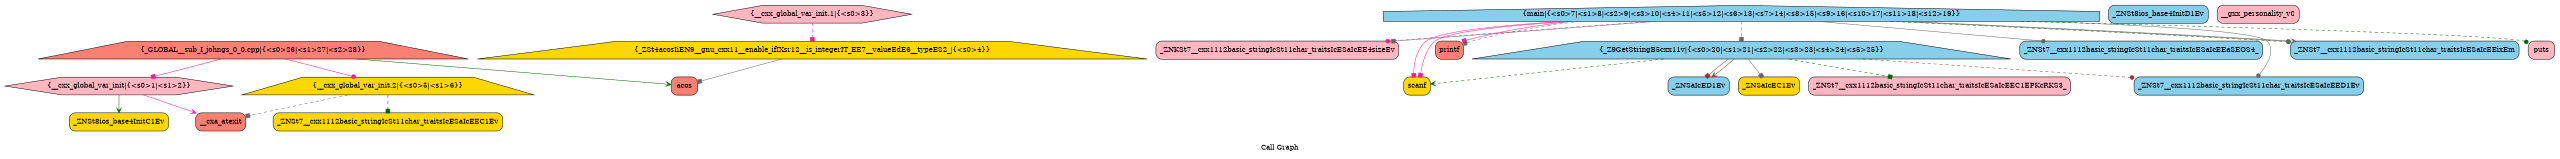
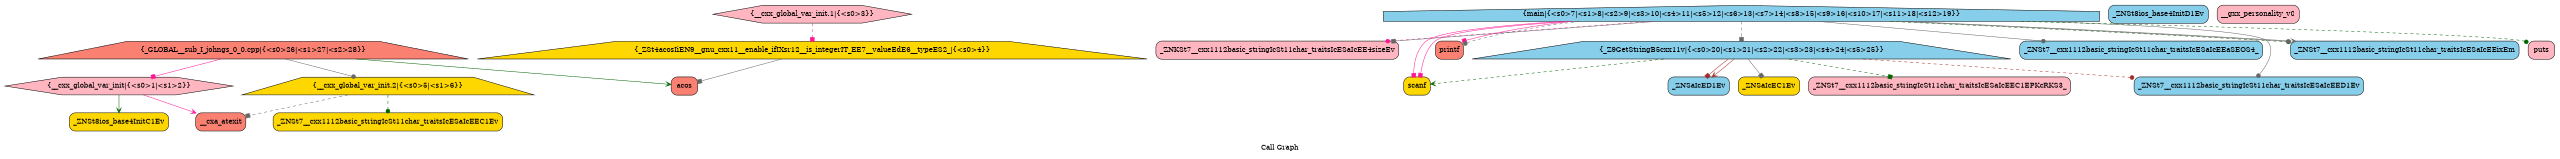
(319, 68) -> (319, 68)
(388, 102) -> (388, 102)
